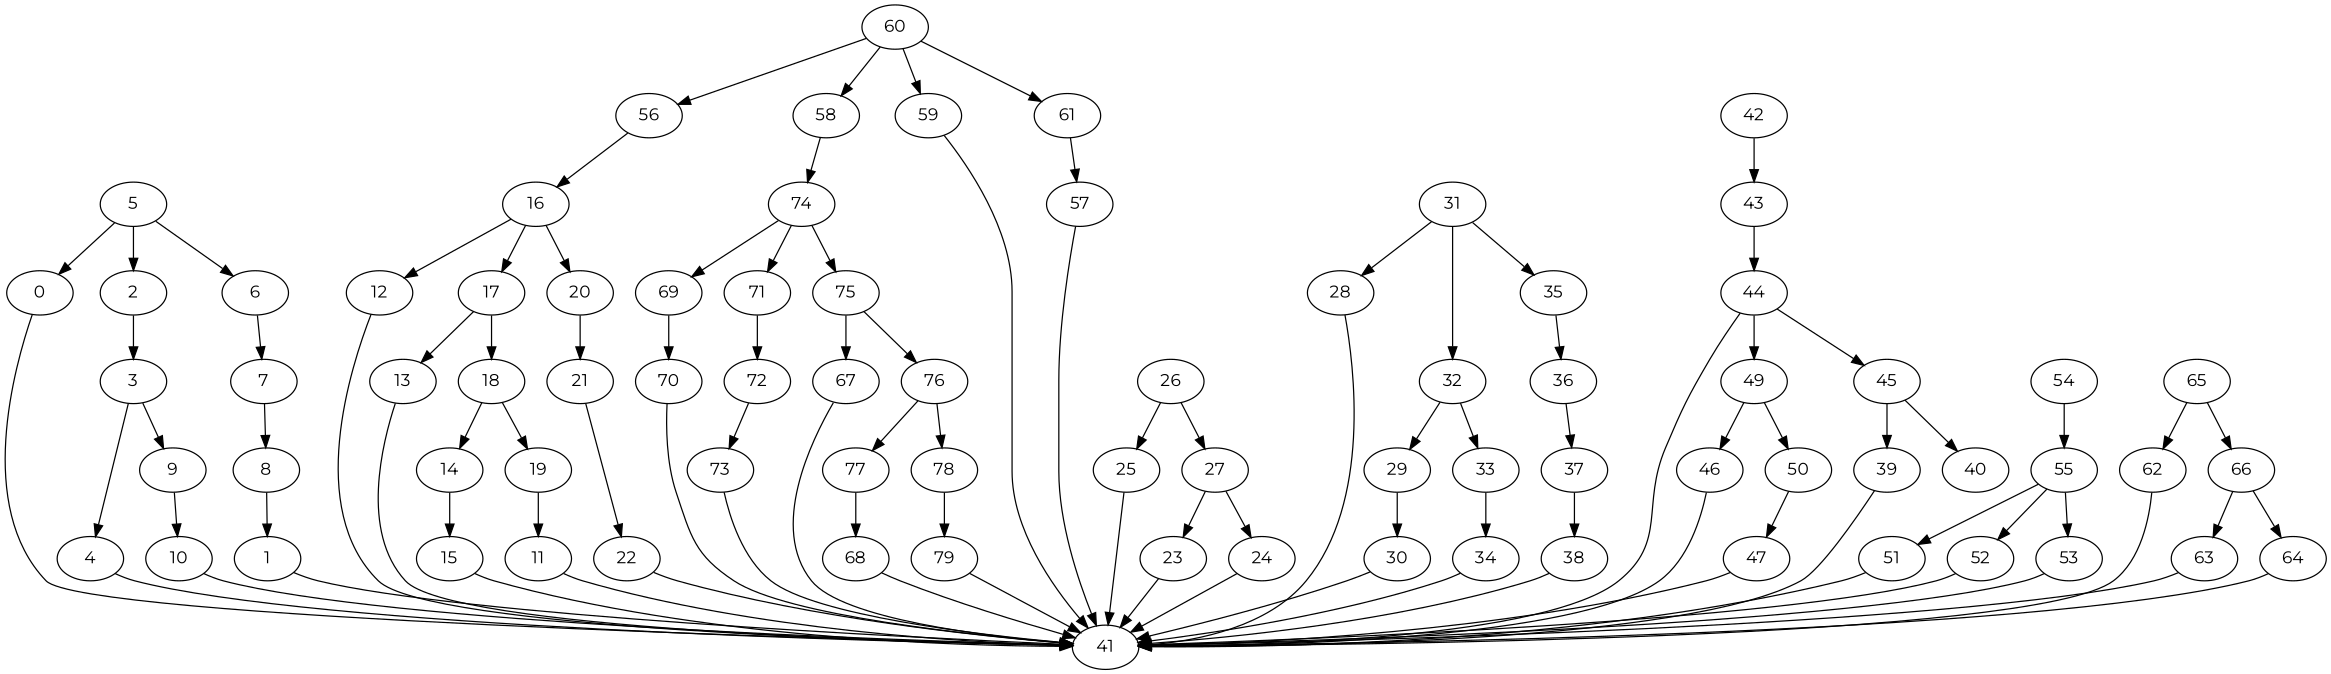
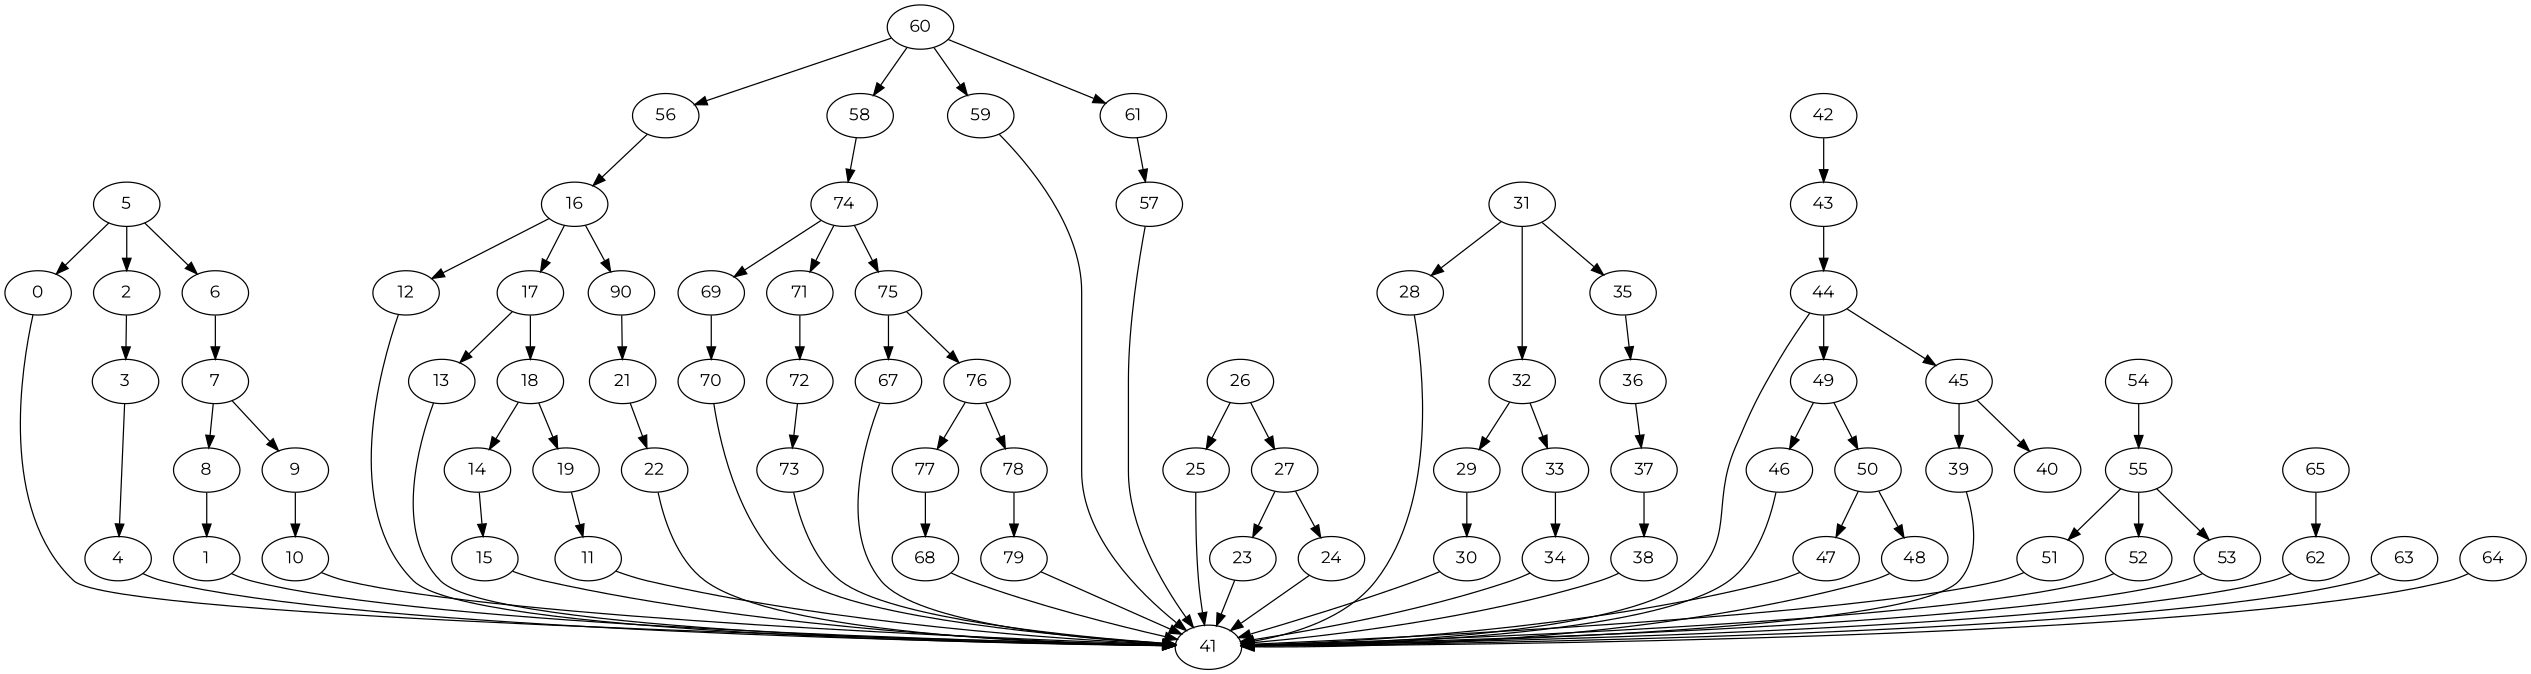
(580, 293) -> (621, 293)
(151, 420) -> (251, 421)
(2241, 470) -> none
none -> (1915, 559)
